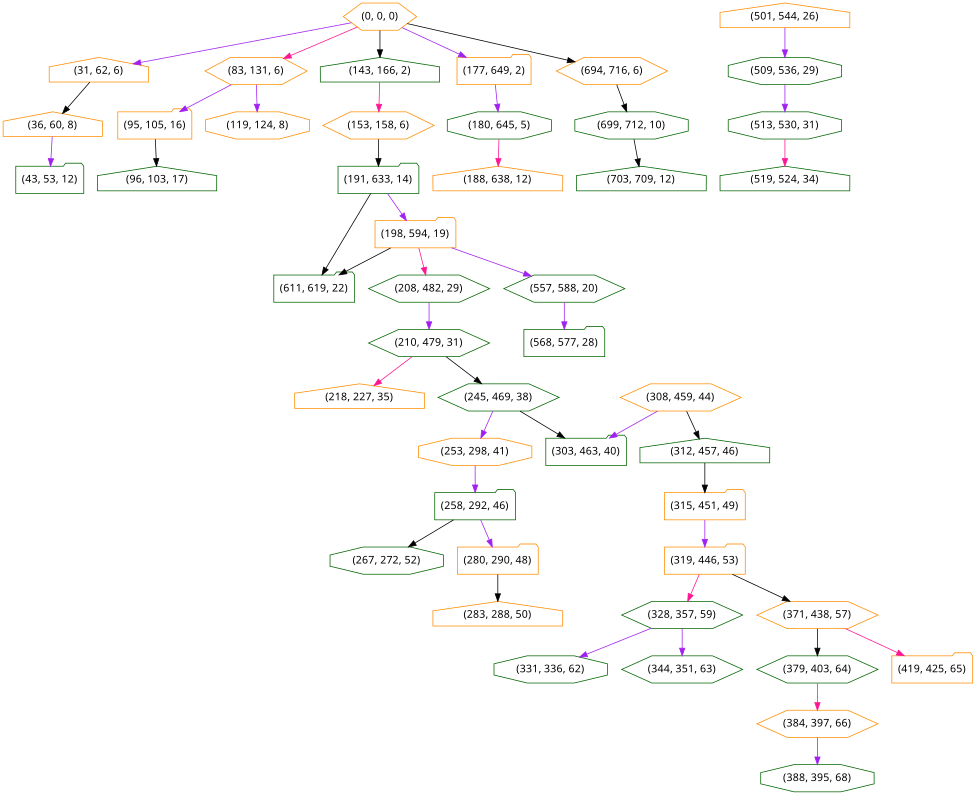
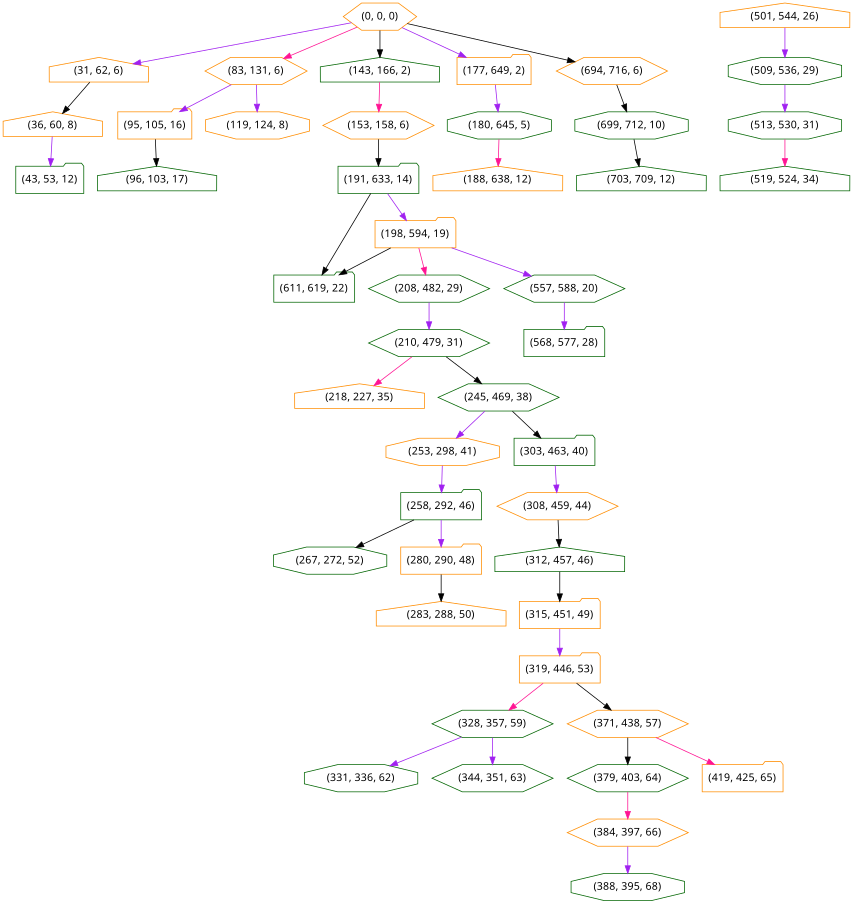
(637, 423) -> (556, 475)
